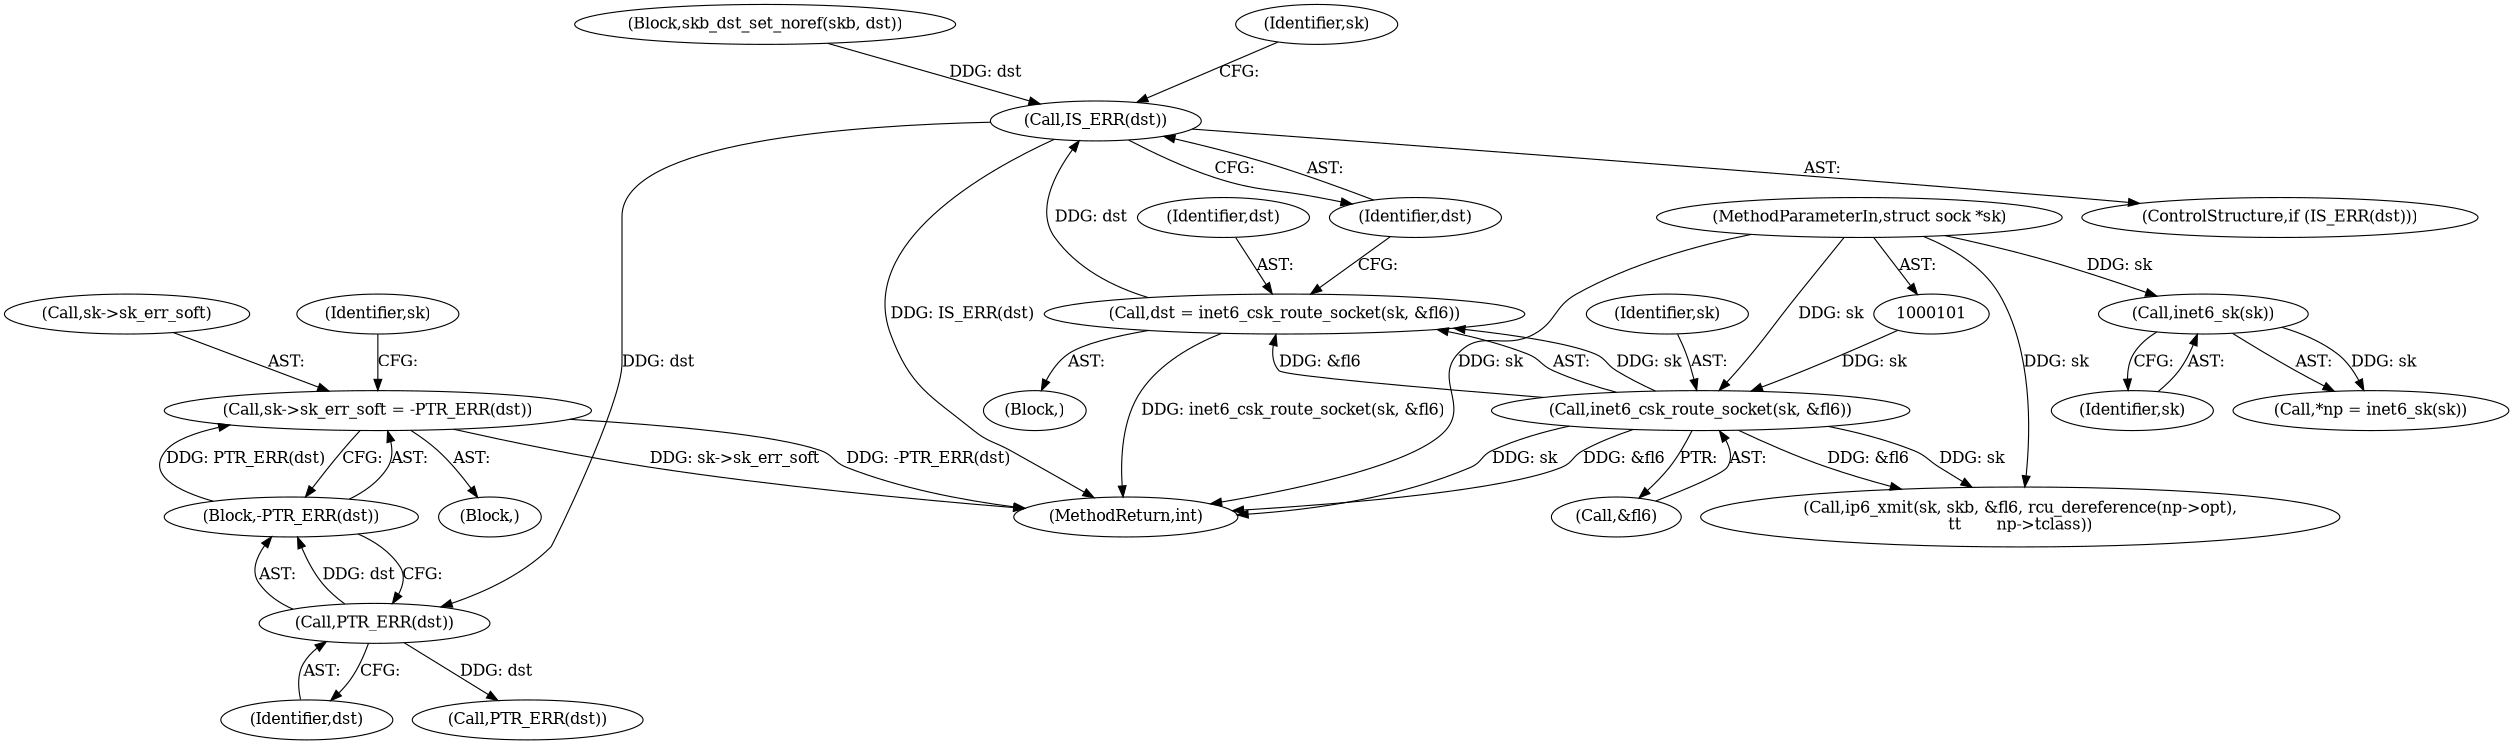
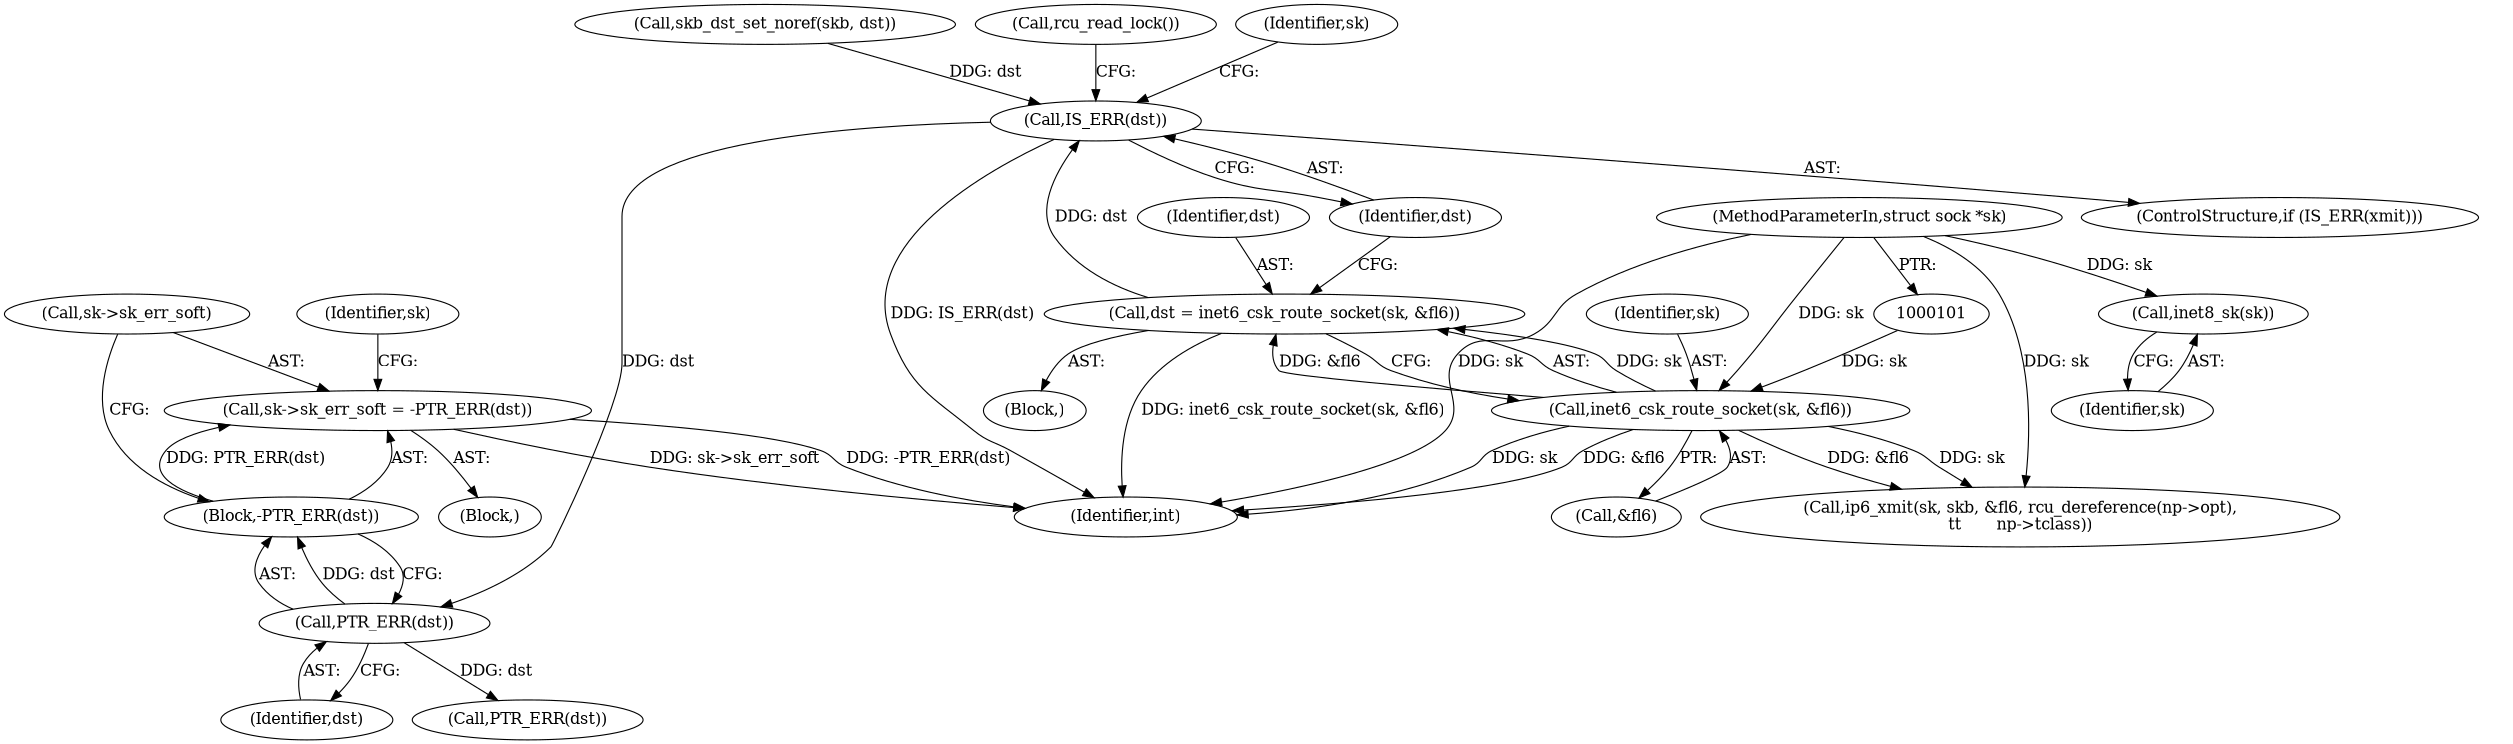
(765, 24) -> (765, 24)
none -> (1096, 24)
(2280, 218) -> (2280, 218)
(1920, 266) -> (1920, 266)
(2203, 314) -> (2203, 314)
none -> (1413, 378)
(2371, 411) -> none
(335, 459) -> (113, 437)
(1126, 517) -> (1126, 517)
